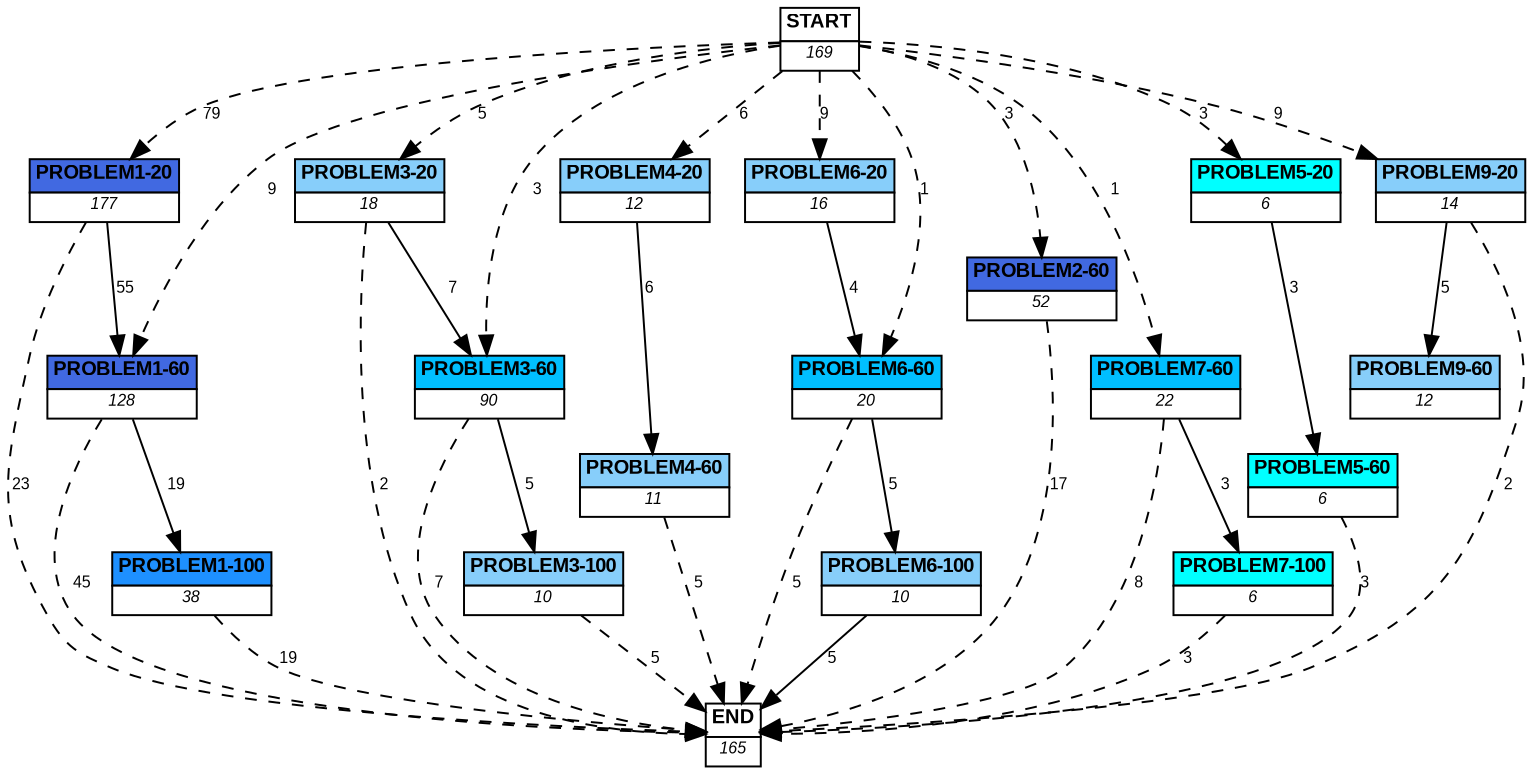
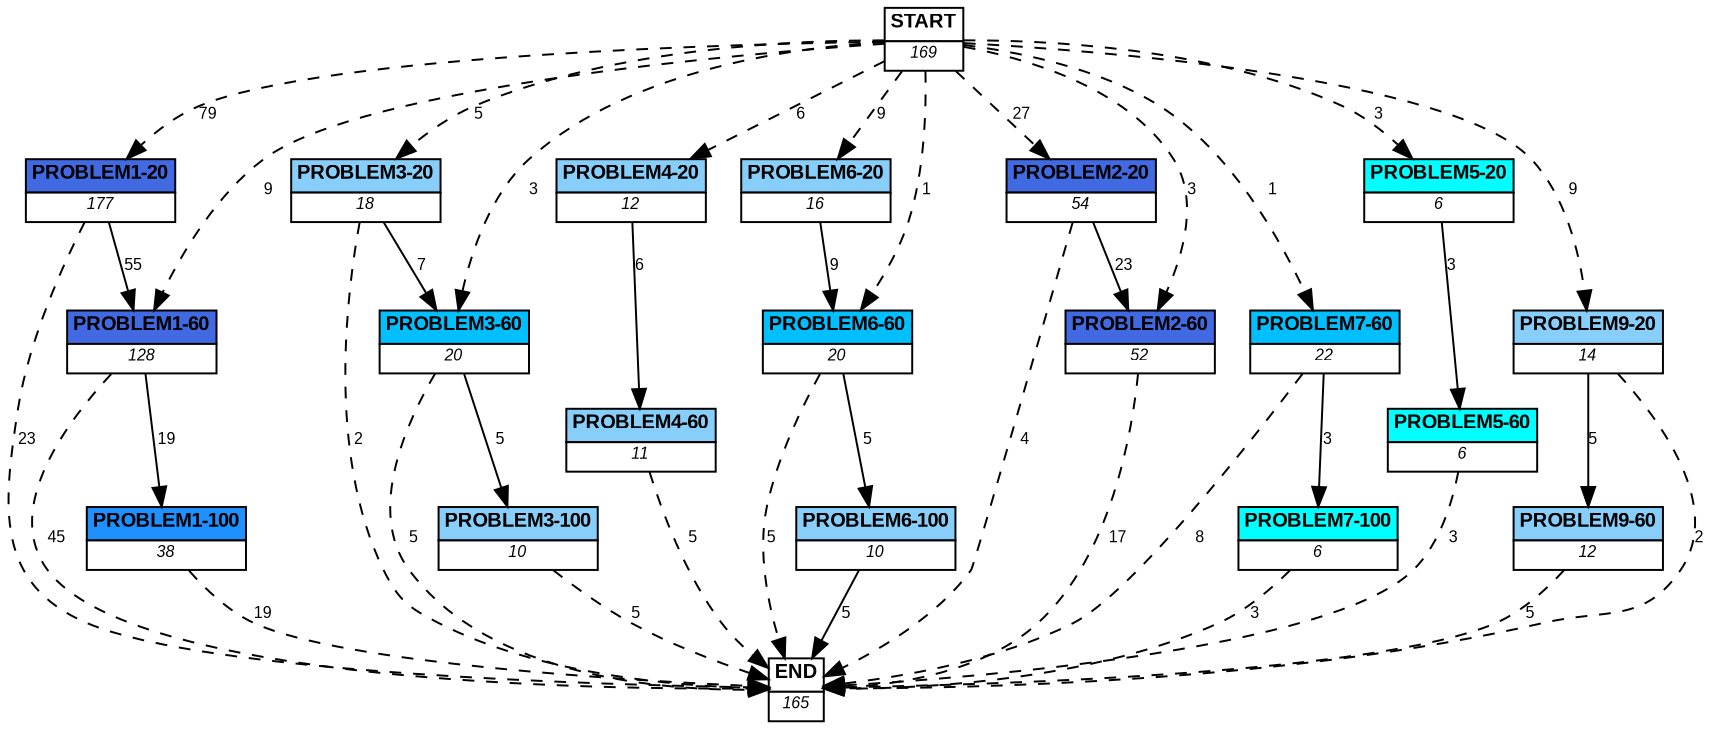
none -> (1081, 191)
(854, 289) -> (835, 266)
(490, 401) -> (454, 356)
(439, 584) -> (414, 538)
none -> (1216, 670)
